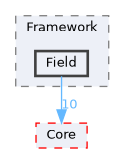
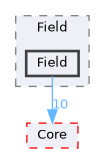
(62, 28) -> (52, 28)
